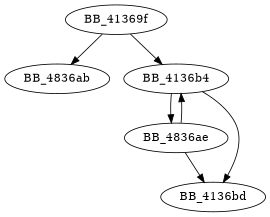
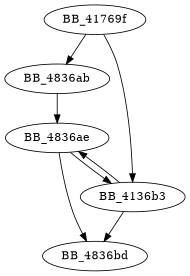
(116, 20) -> (95, 20)
(176, 79) -> (133, 197)
none -> (57, 104)
(213, 197) -> (95, 256)
